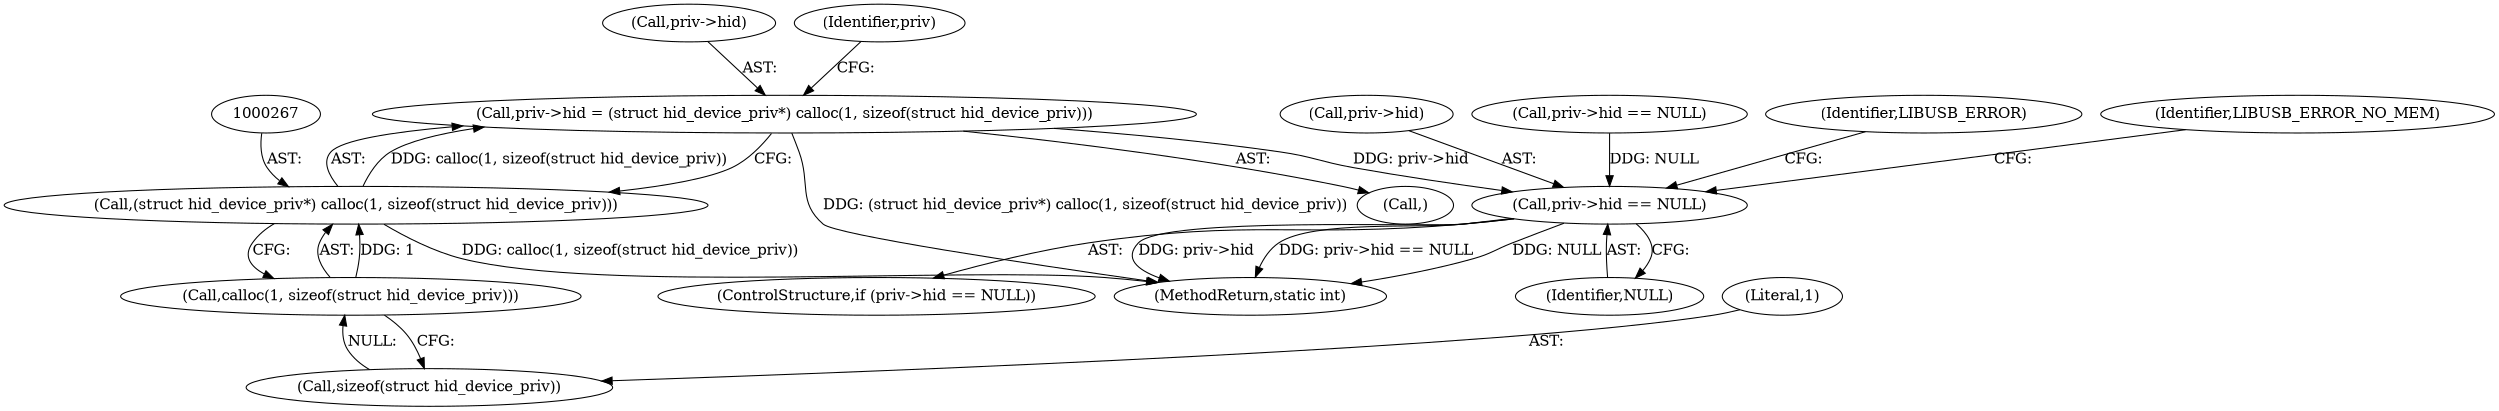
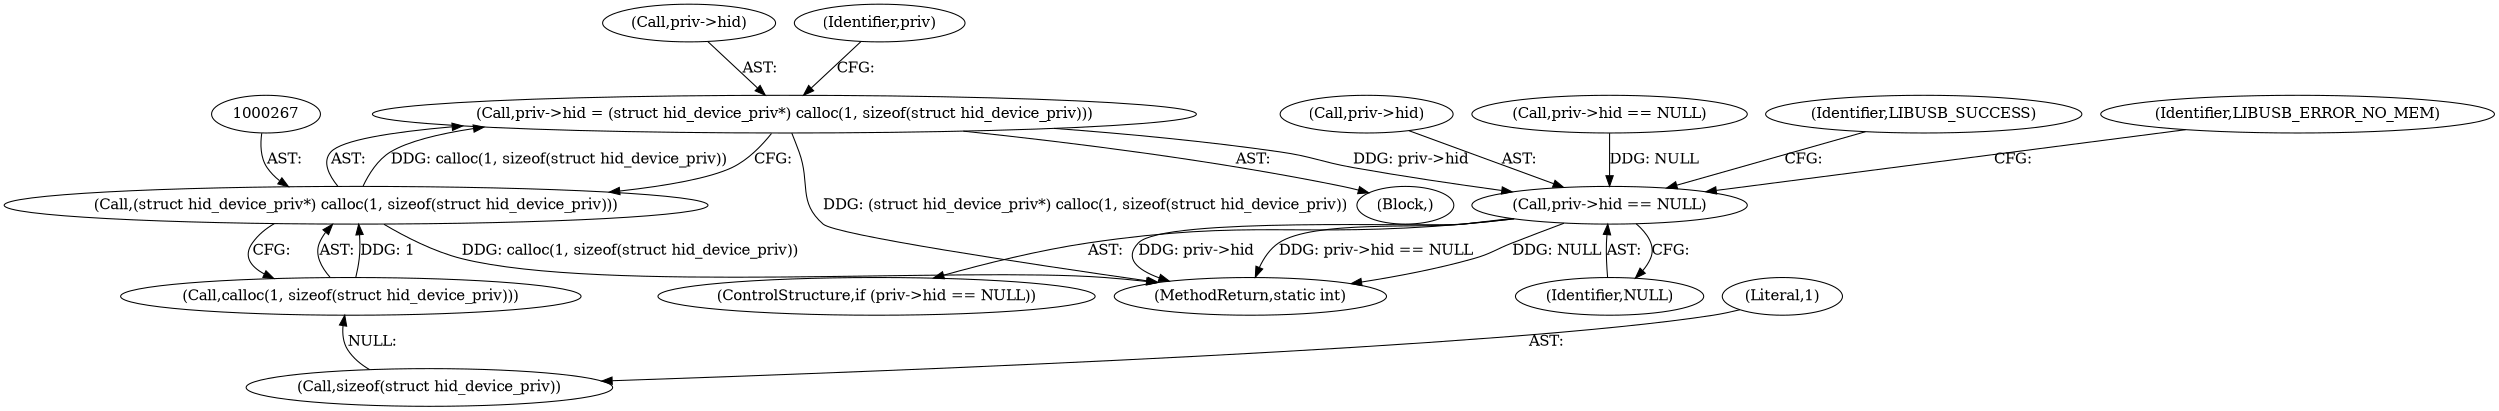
(1924, 114) -> (1924, 114)
(1405, 205) -> (1405, 205)
(406, 334) -> none
